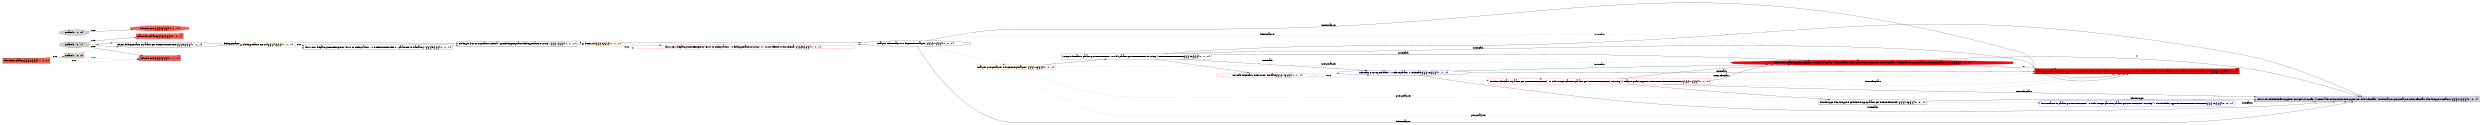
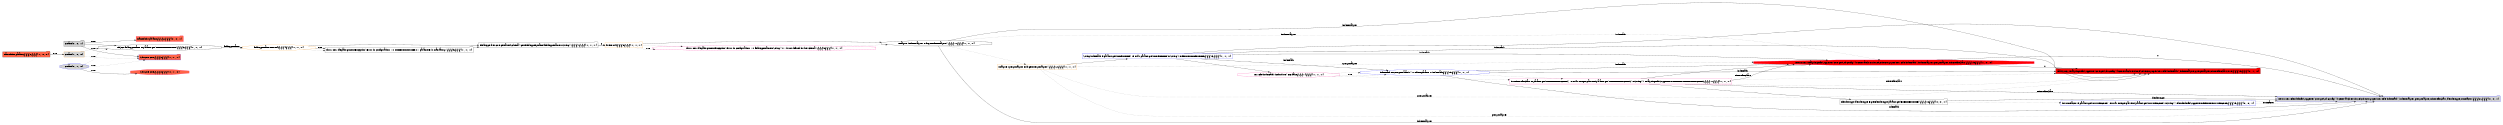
(74, 45) -> (74, 44)
(268, 45) -> (279, 48)
(94, 62) -> (116, 64)
